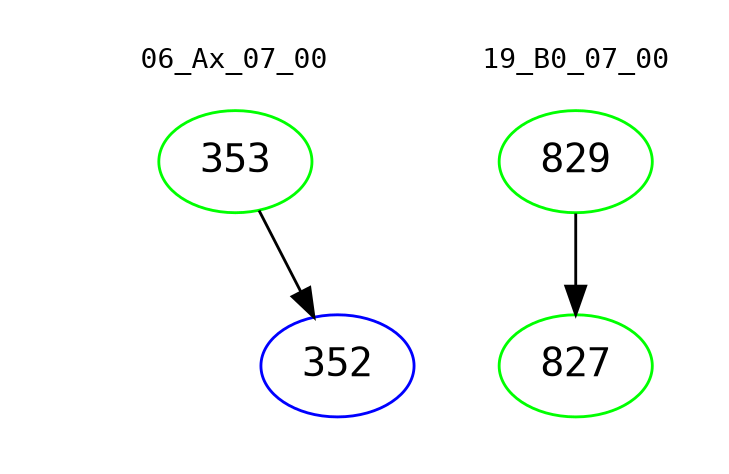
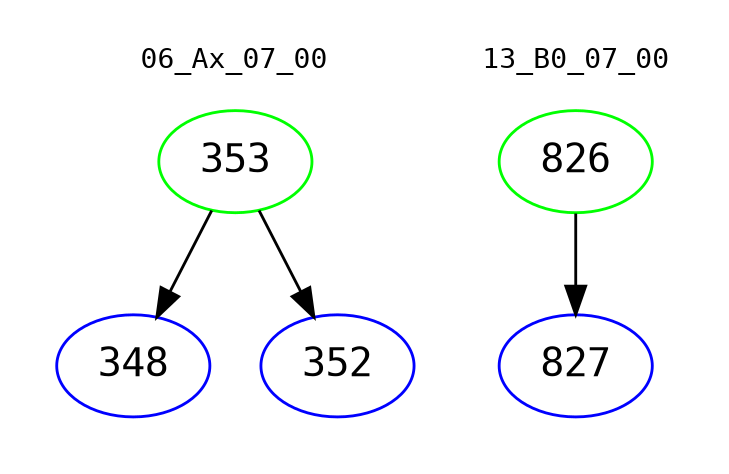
(577, 61) -> (577, 61)
(576, 162) -> (576, 162)
none -> (133, 366)
(576, 366) -> (576, 366)
